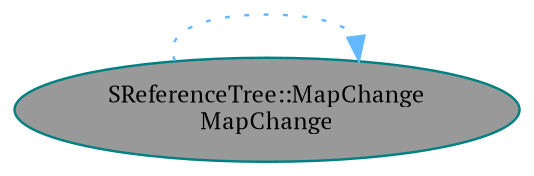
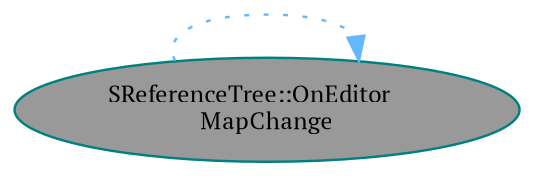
(267, 110) -> (267, 110)
